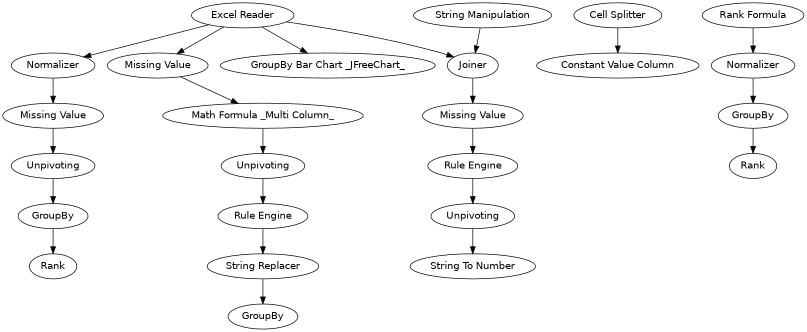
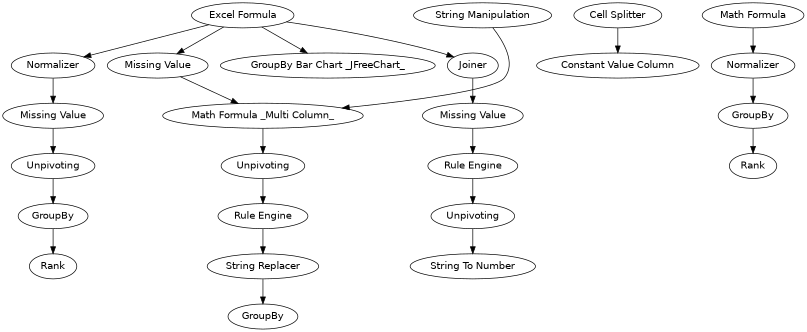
(243, 15) -> (243, 15)
(753, 15) -> (753, 15)
(478, 37) -> (455, 93)
